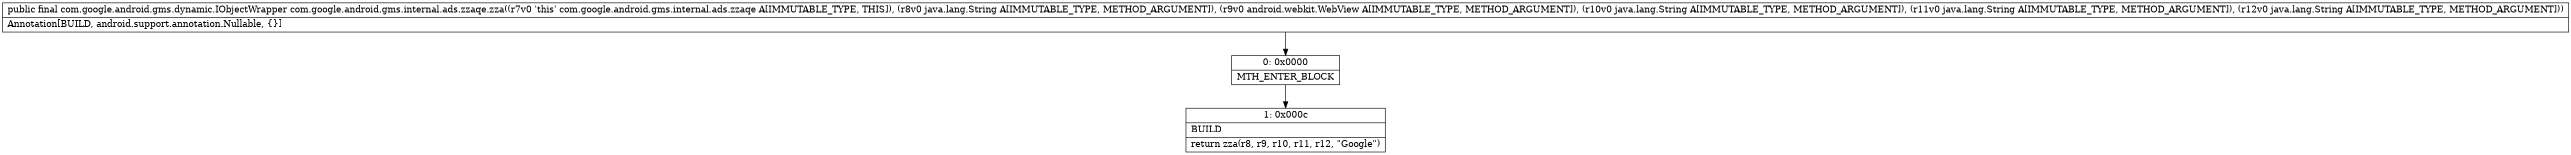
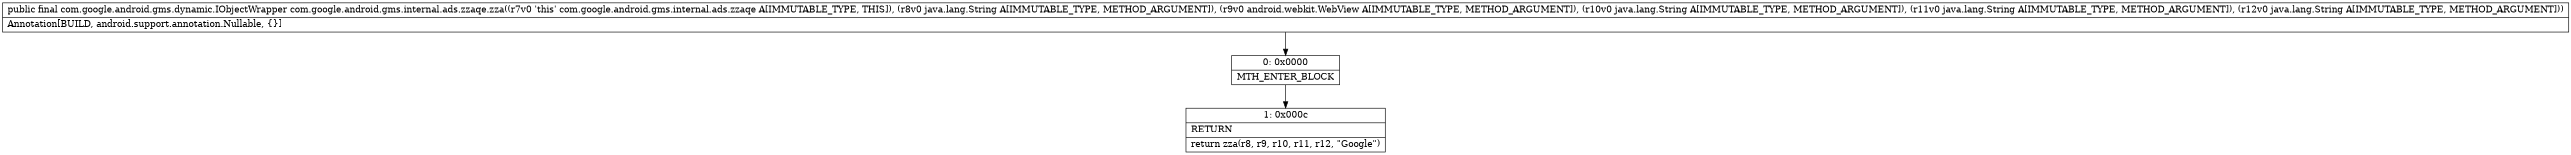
(1207, 130) -> (1212, 130)
